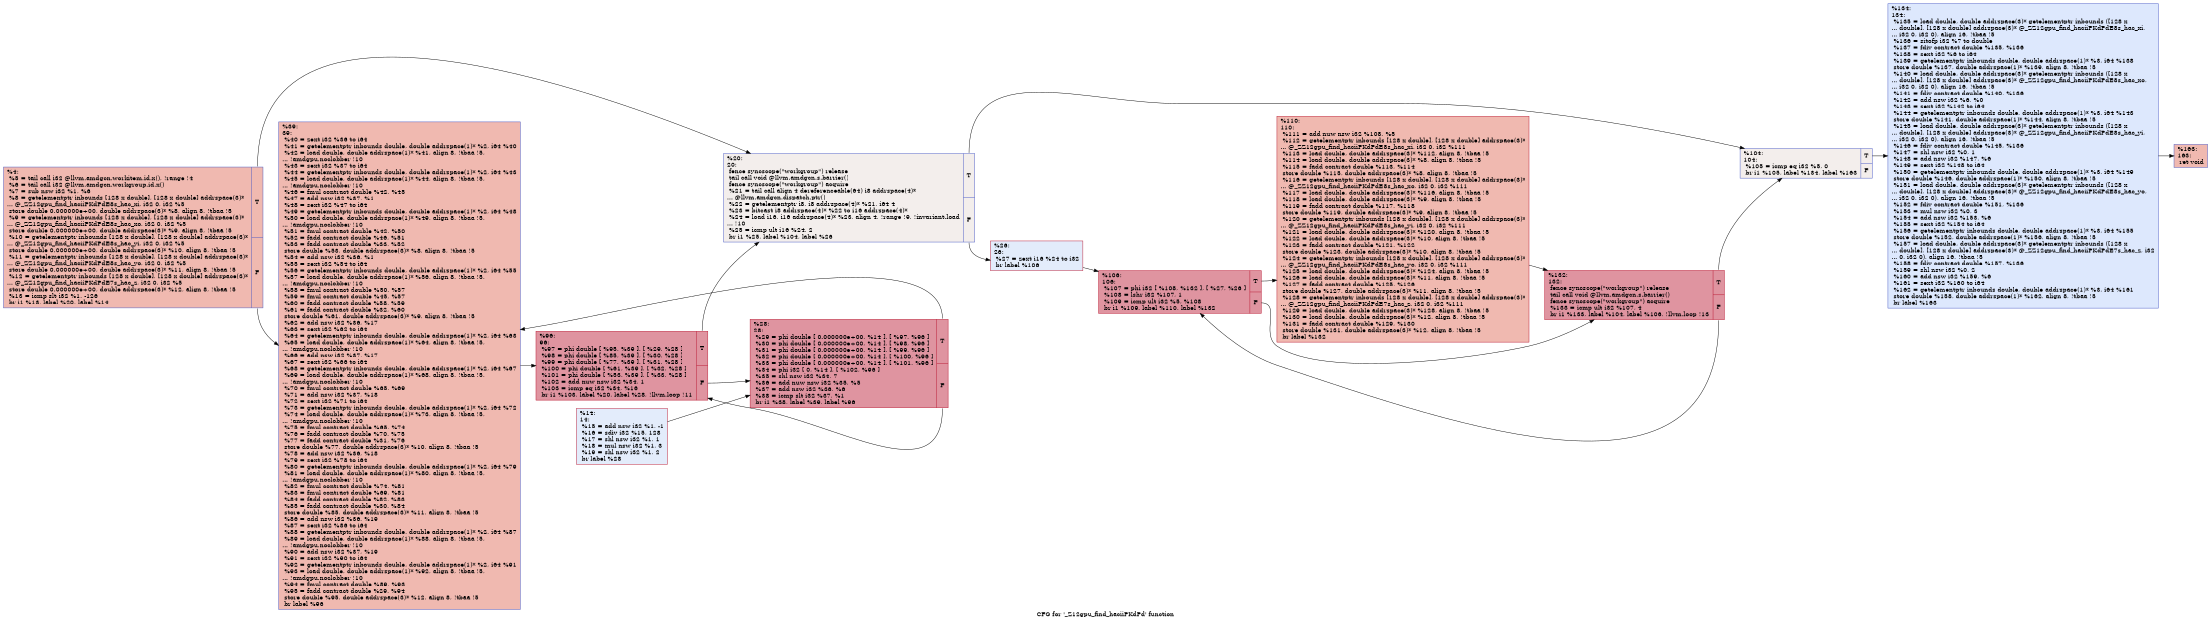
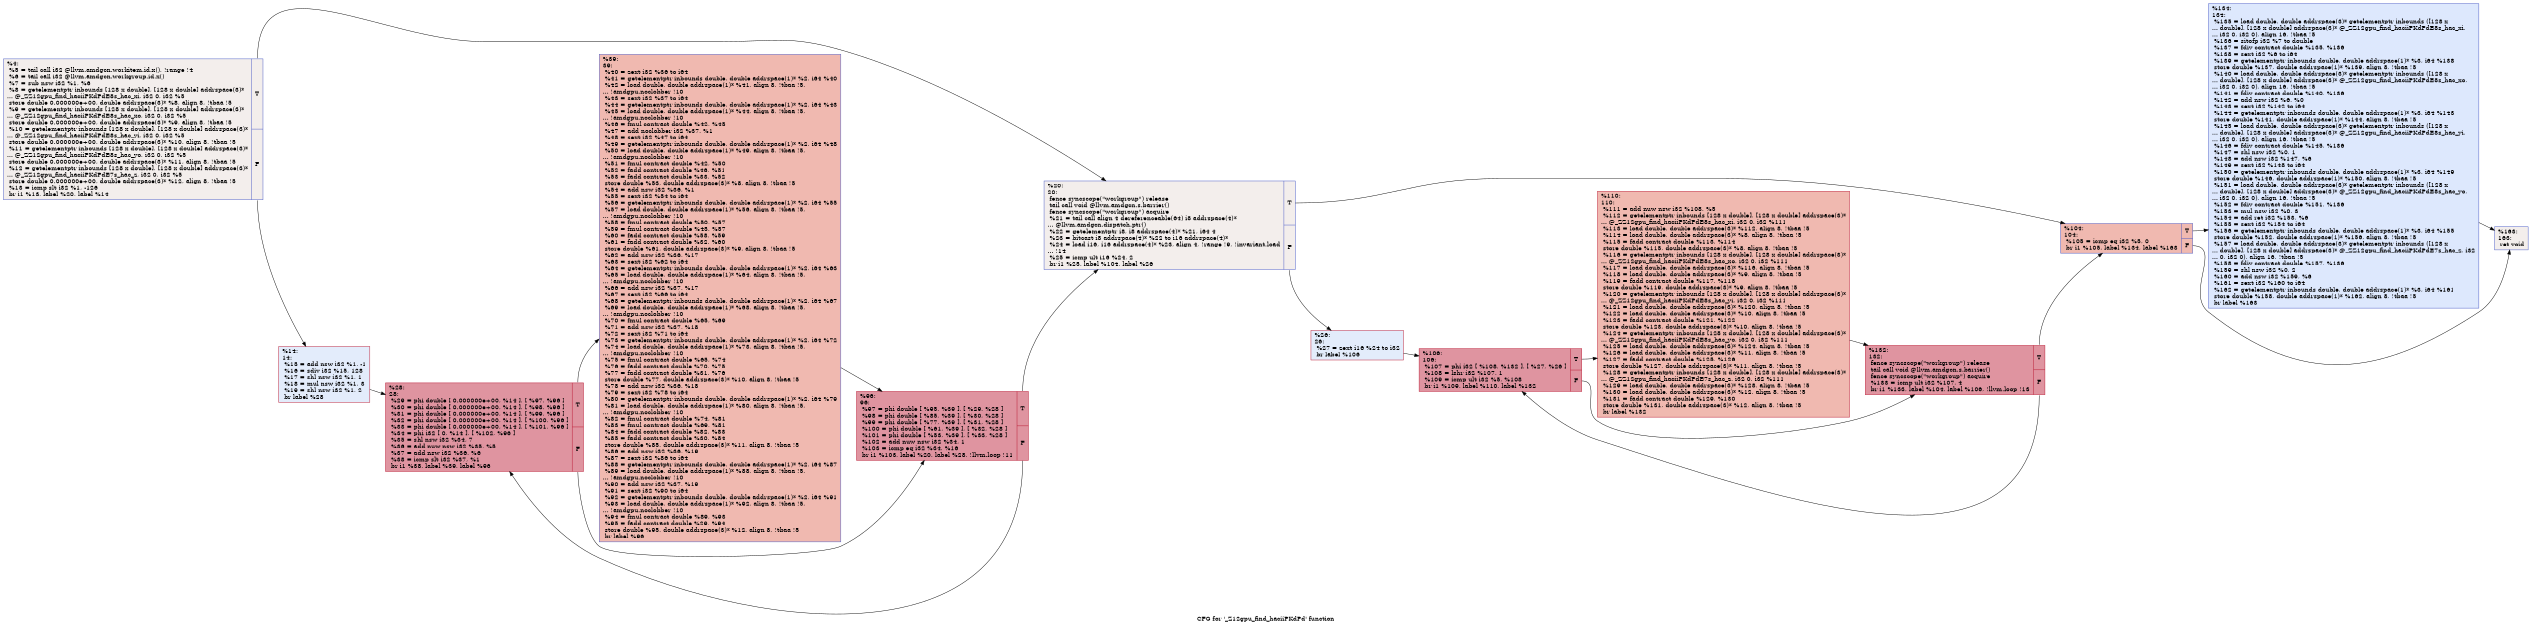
(2191, 156) -> (2511, 238)
(1806, 163) -> (2127, 238)
(328, 199) -> (658, 131)
(1941, 218) -> (2260, 218)
(736, 224) -> (1057, 251)
(133, 237) -> (133, 129)
(262, 328) -> (272, 274)
none -> (2338, 364)
